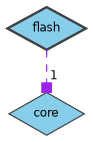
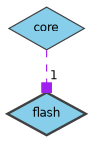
(47, 65) -> (47, 65)
